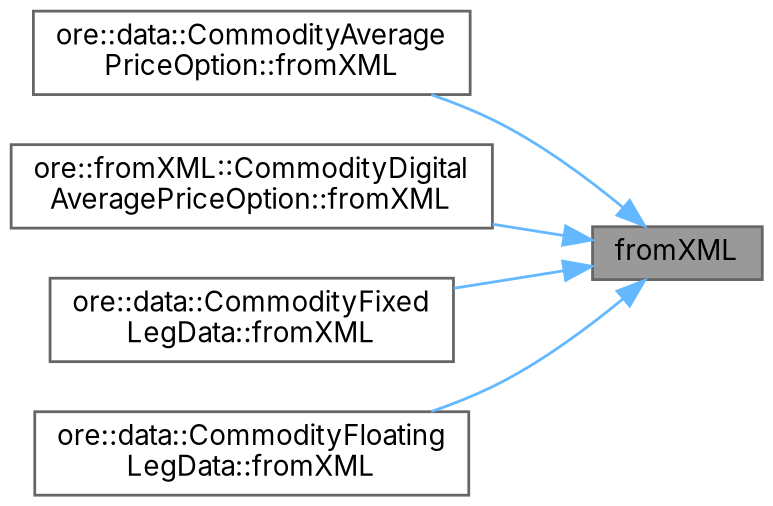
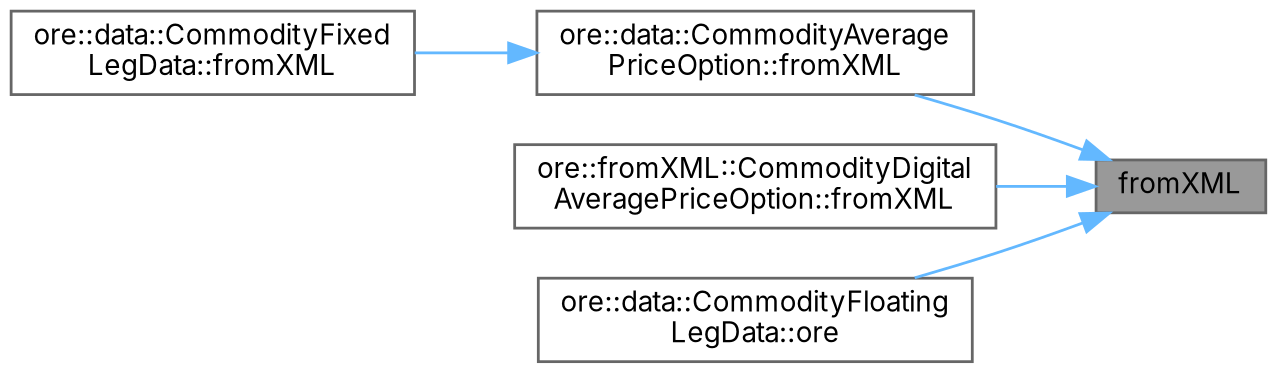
(509, 280) -> (461, 53)
(252, 453) -> (755, 320)
